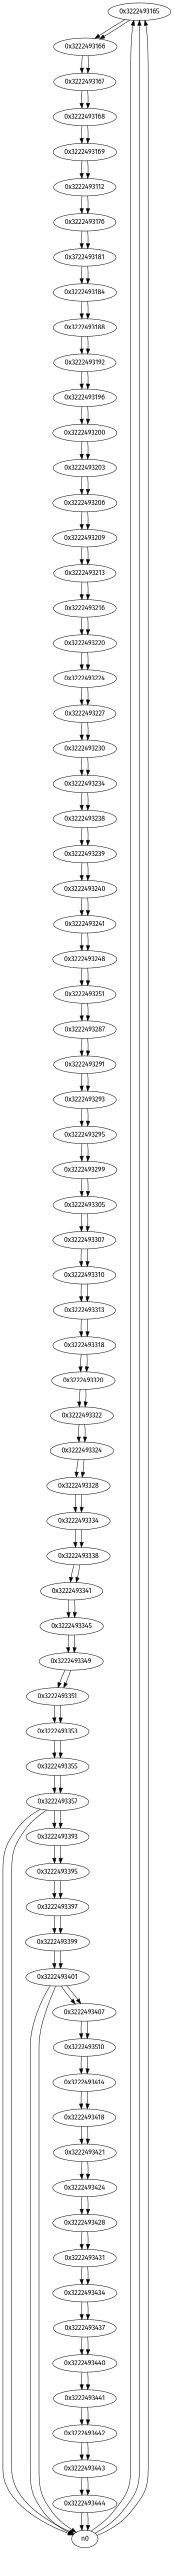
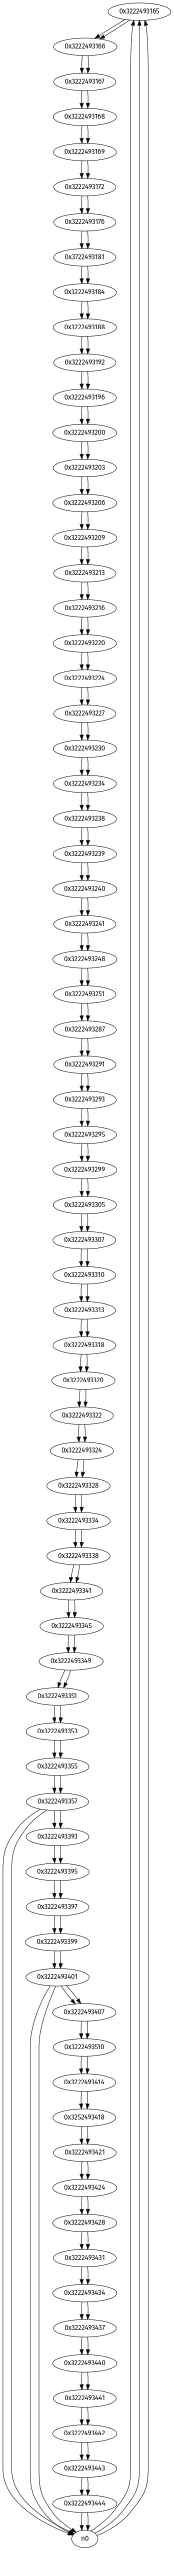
(85, 187) -> (85, 187)
(84, 2118) -> (84, 2118)
